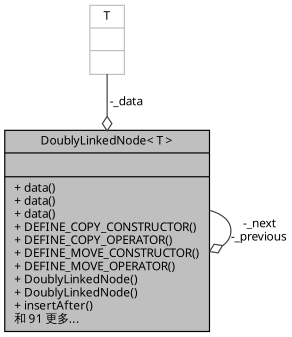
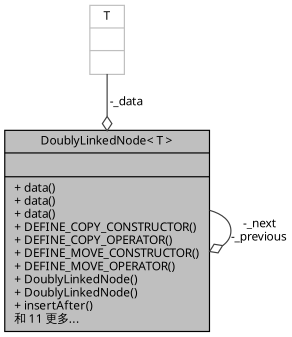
(47, 319) -> (47, 319)
